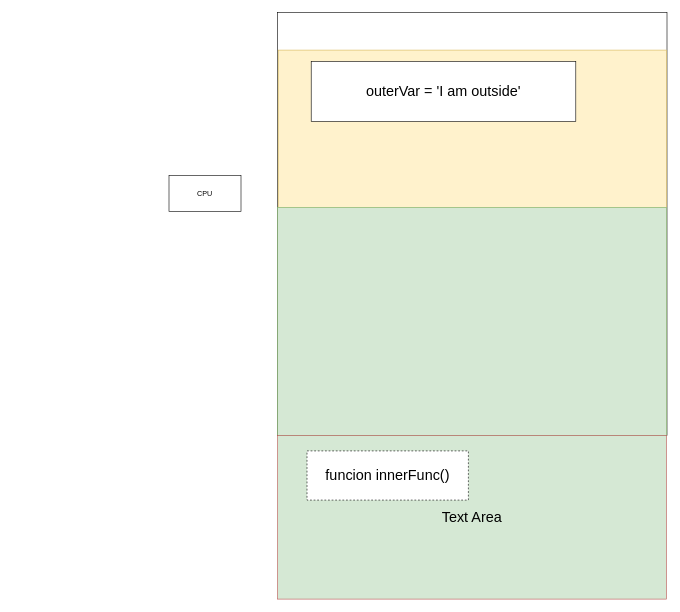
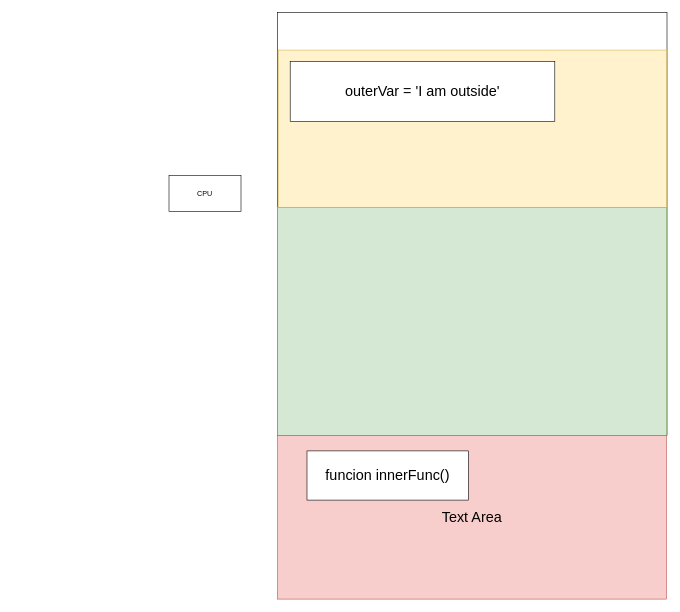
(443, 92) -> (422, 92)
(388, 476) -> (388, 476)
(472, 517) -> (472, 517)
